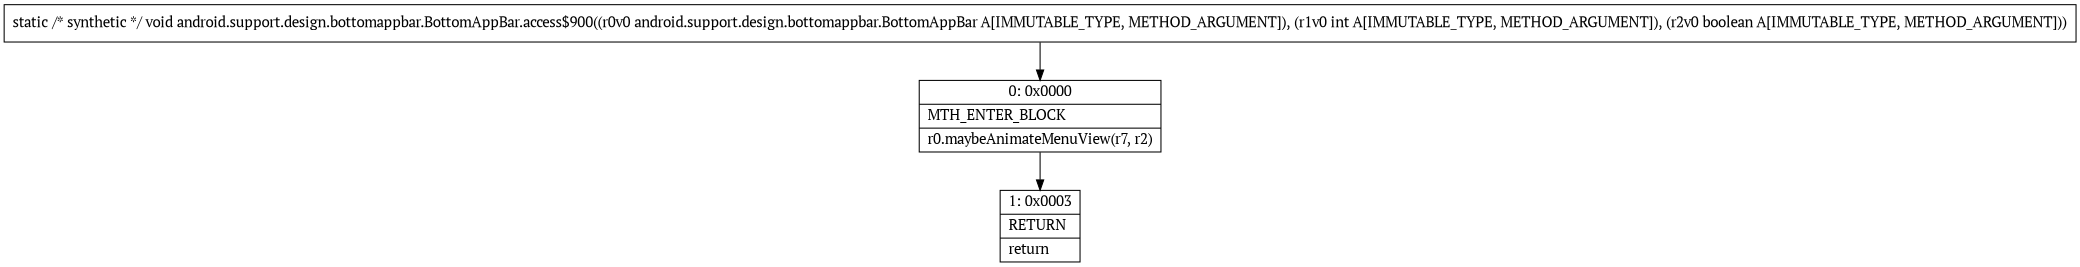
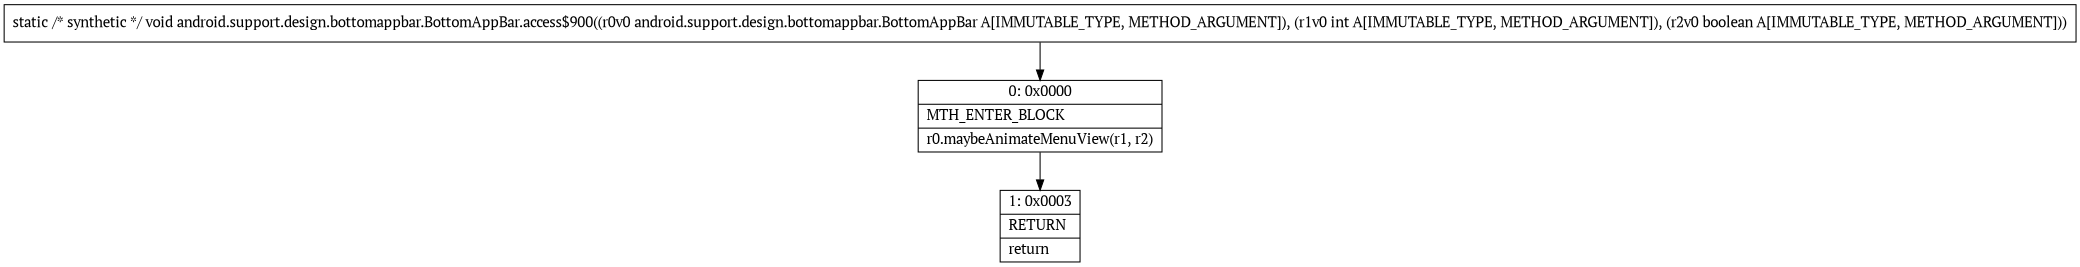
(1040, 140) -> (1040, 140)
